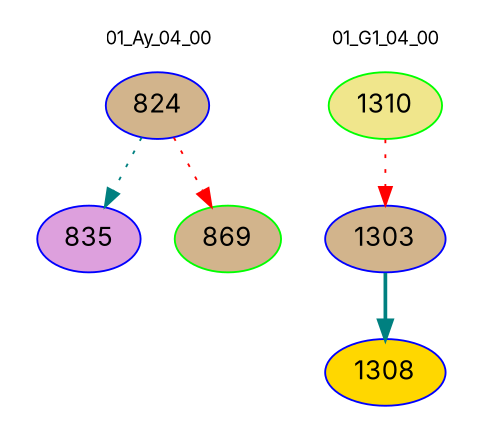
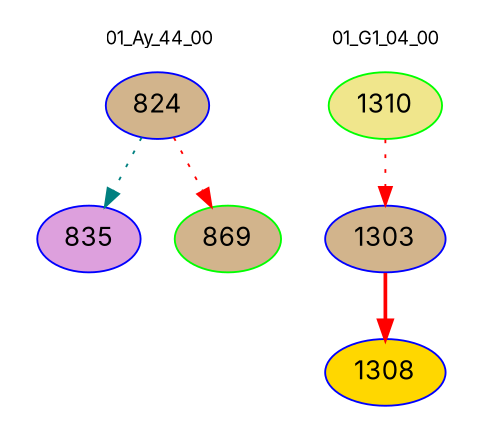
(159, 40) -> (159, 40)
(385, 297) -> (385, 297)
